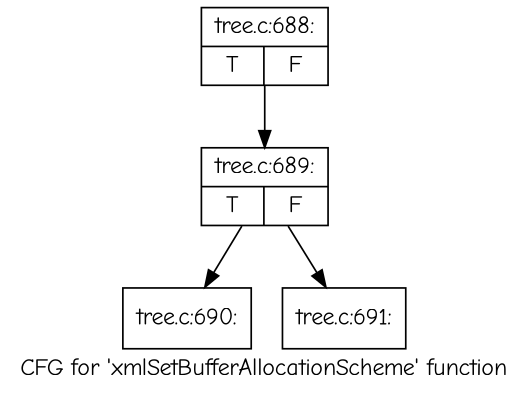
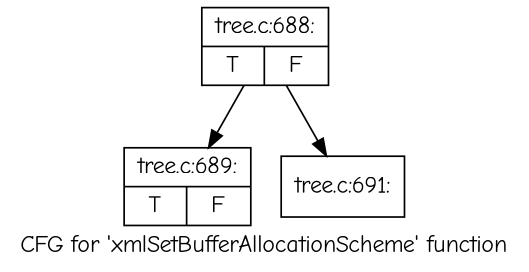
(303, 249) -> (302, 113)
(187, 318) -> none
